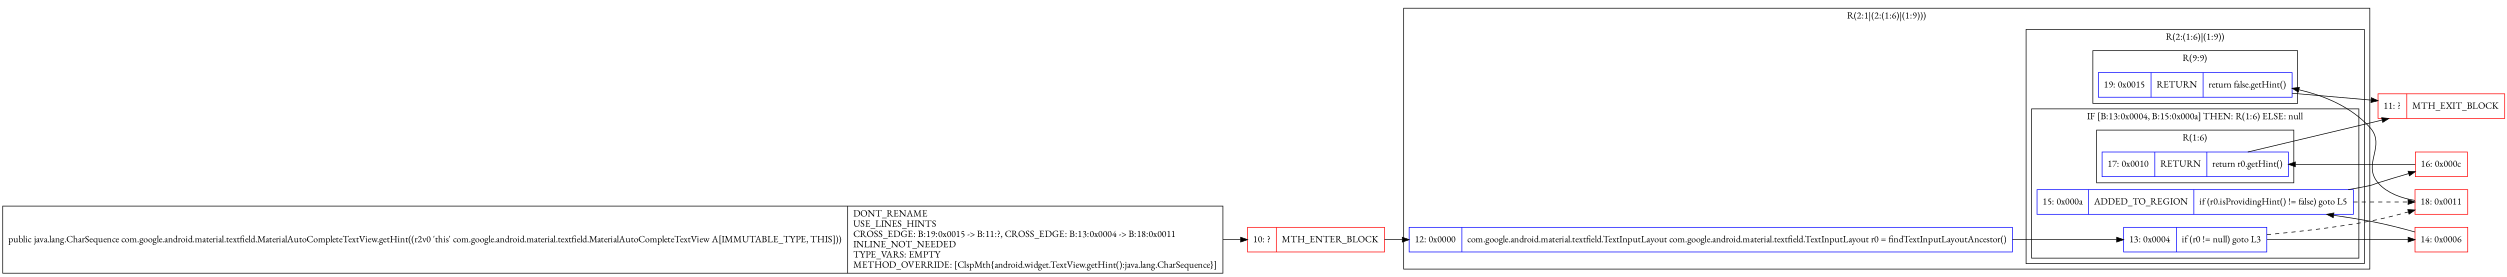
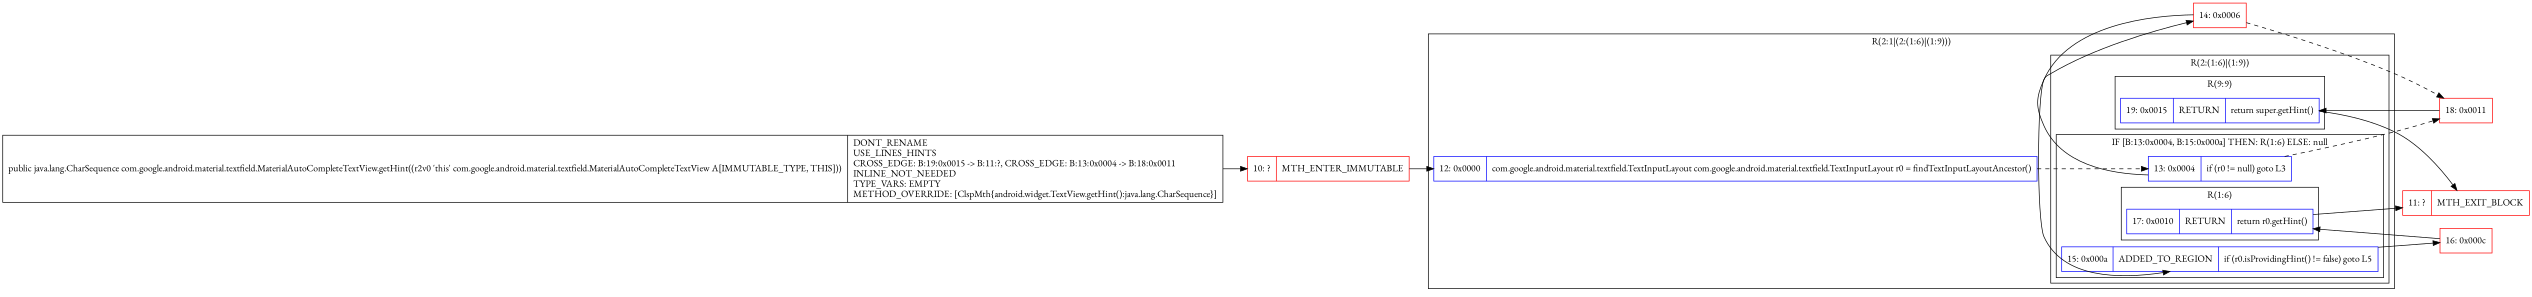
(2248, 85) -> (2272, 110)
(2381, 202) -> (2334, 51)
(1330, 239) -> (1343, 168)
(2065, 240) -> (2087, 169)
